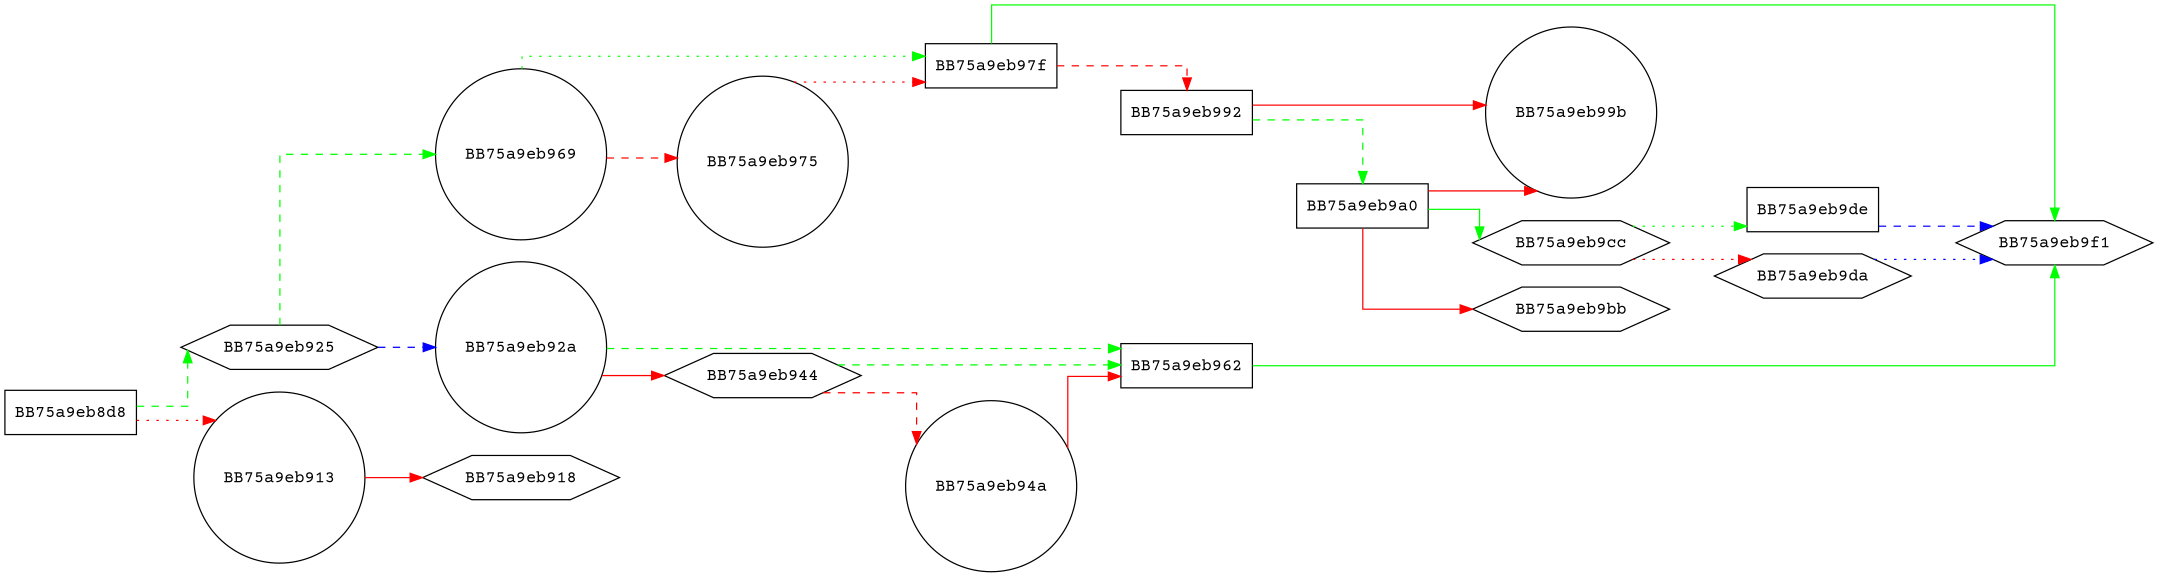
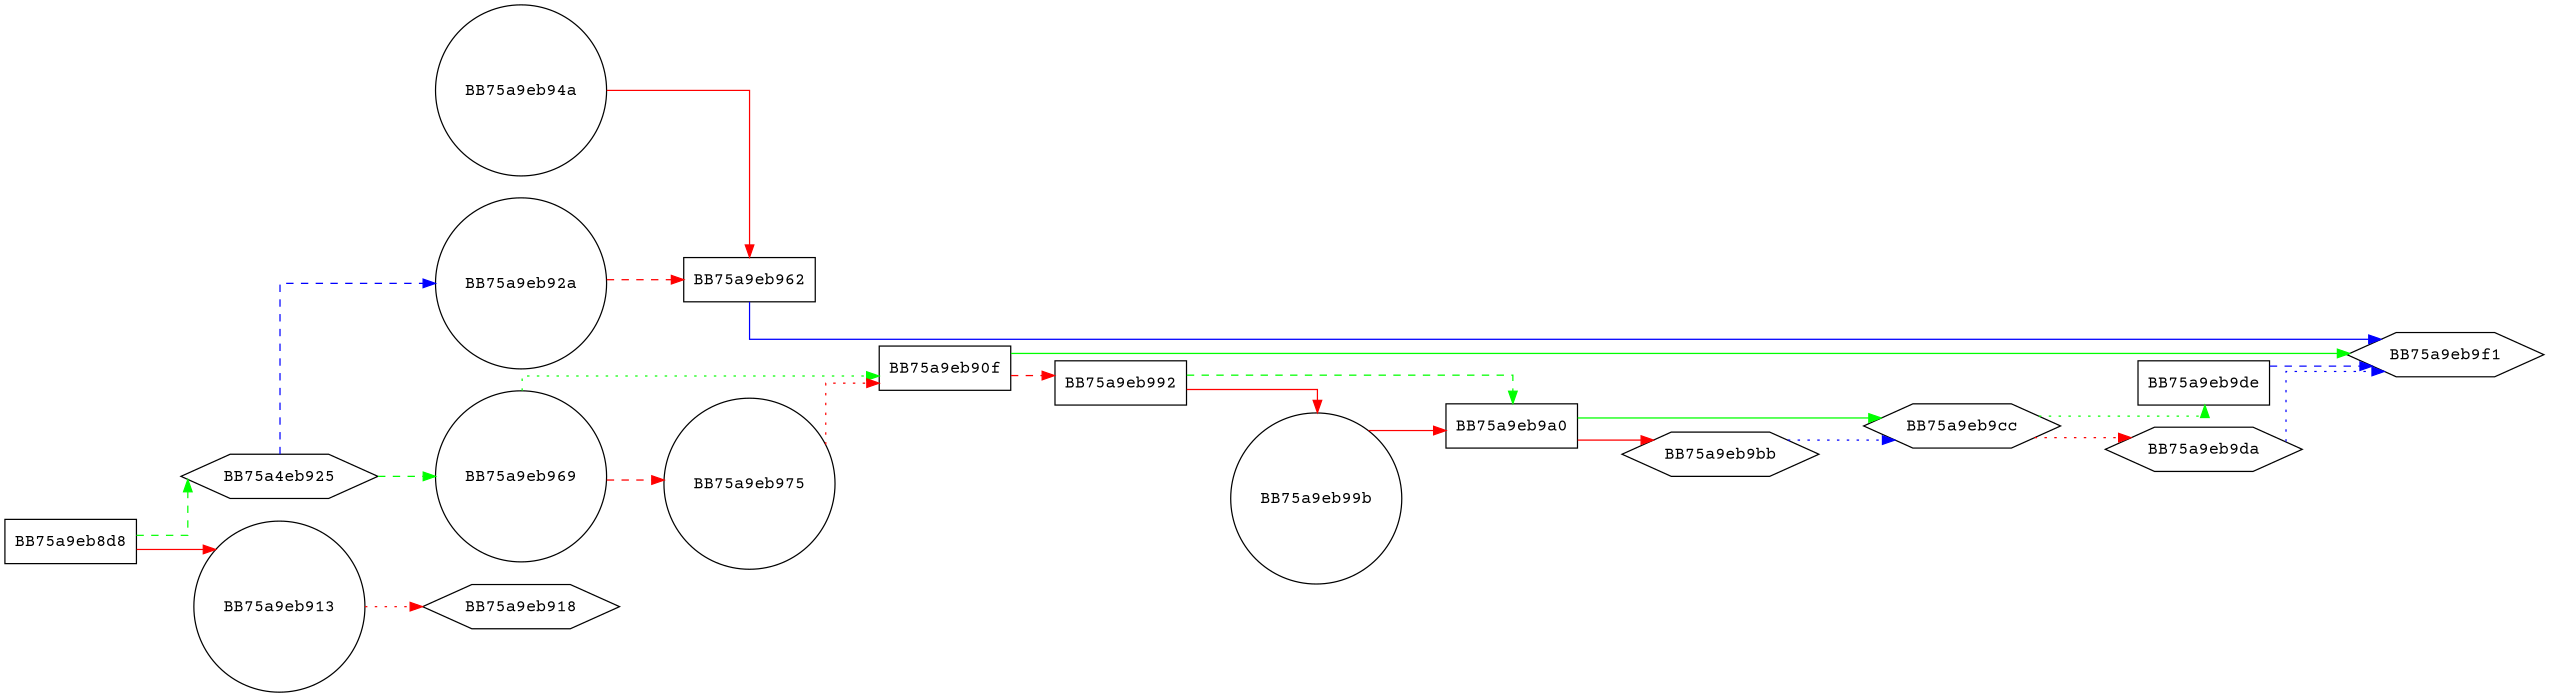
(991, 66) -> (945, 368)
(1477, 191) -> (1401, 431)
(279, 347) -> (279, 476)
(858, 349) -> (639, 280)
(1698, 366) -> (1540, 339)
(763, 376) -> none
(170, 420) -> (170, 549)
none -> (1835, 440)
(388, 478) -> (388, 607)
